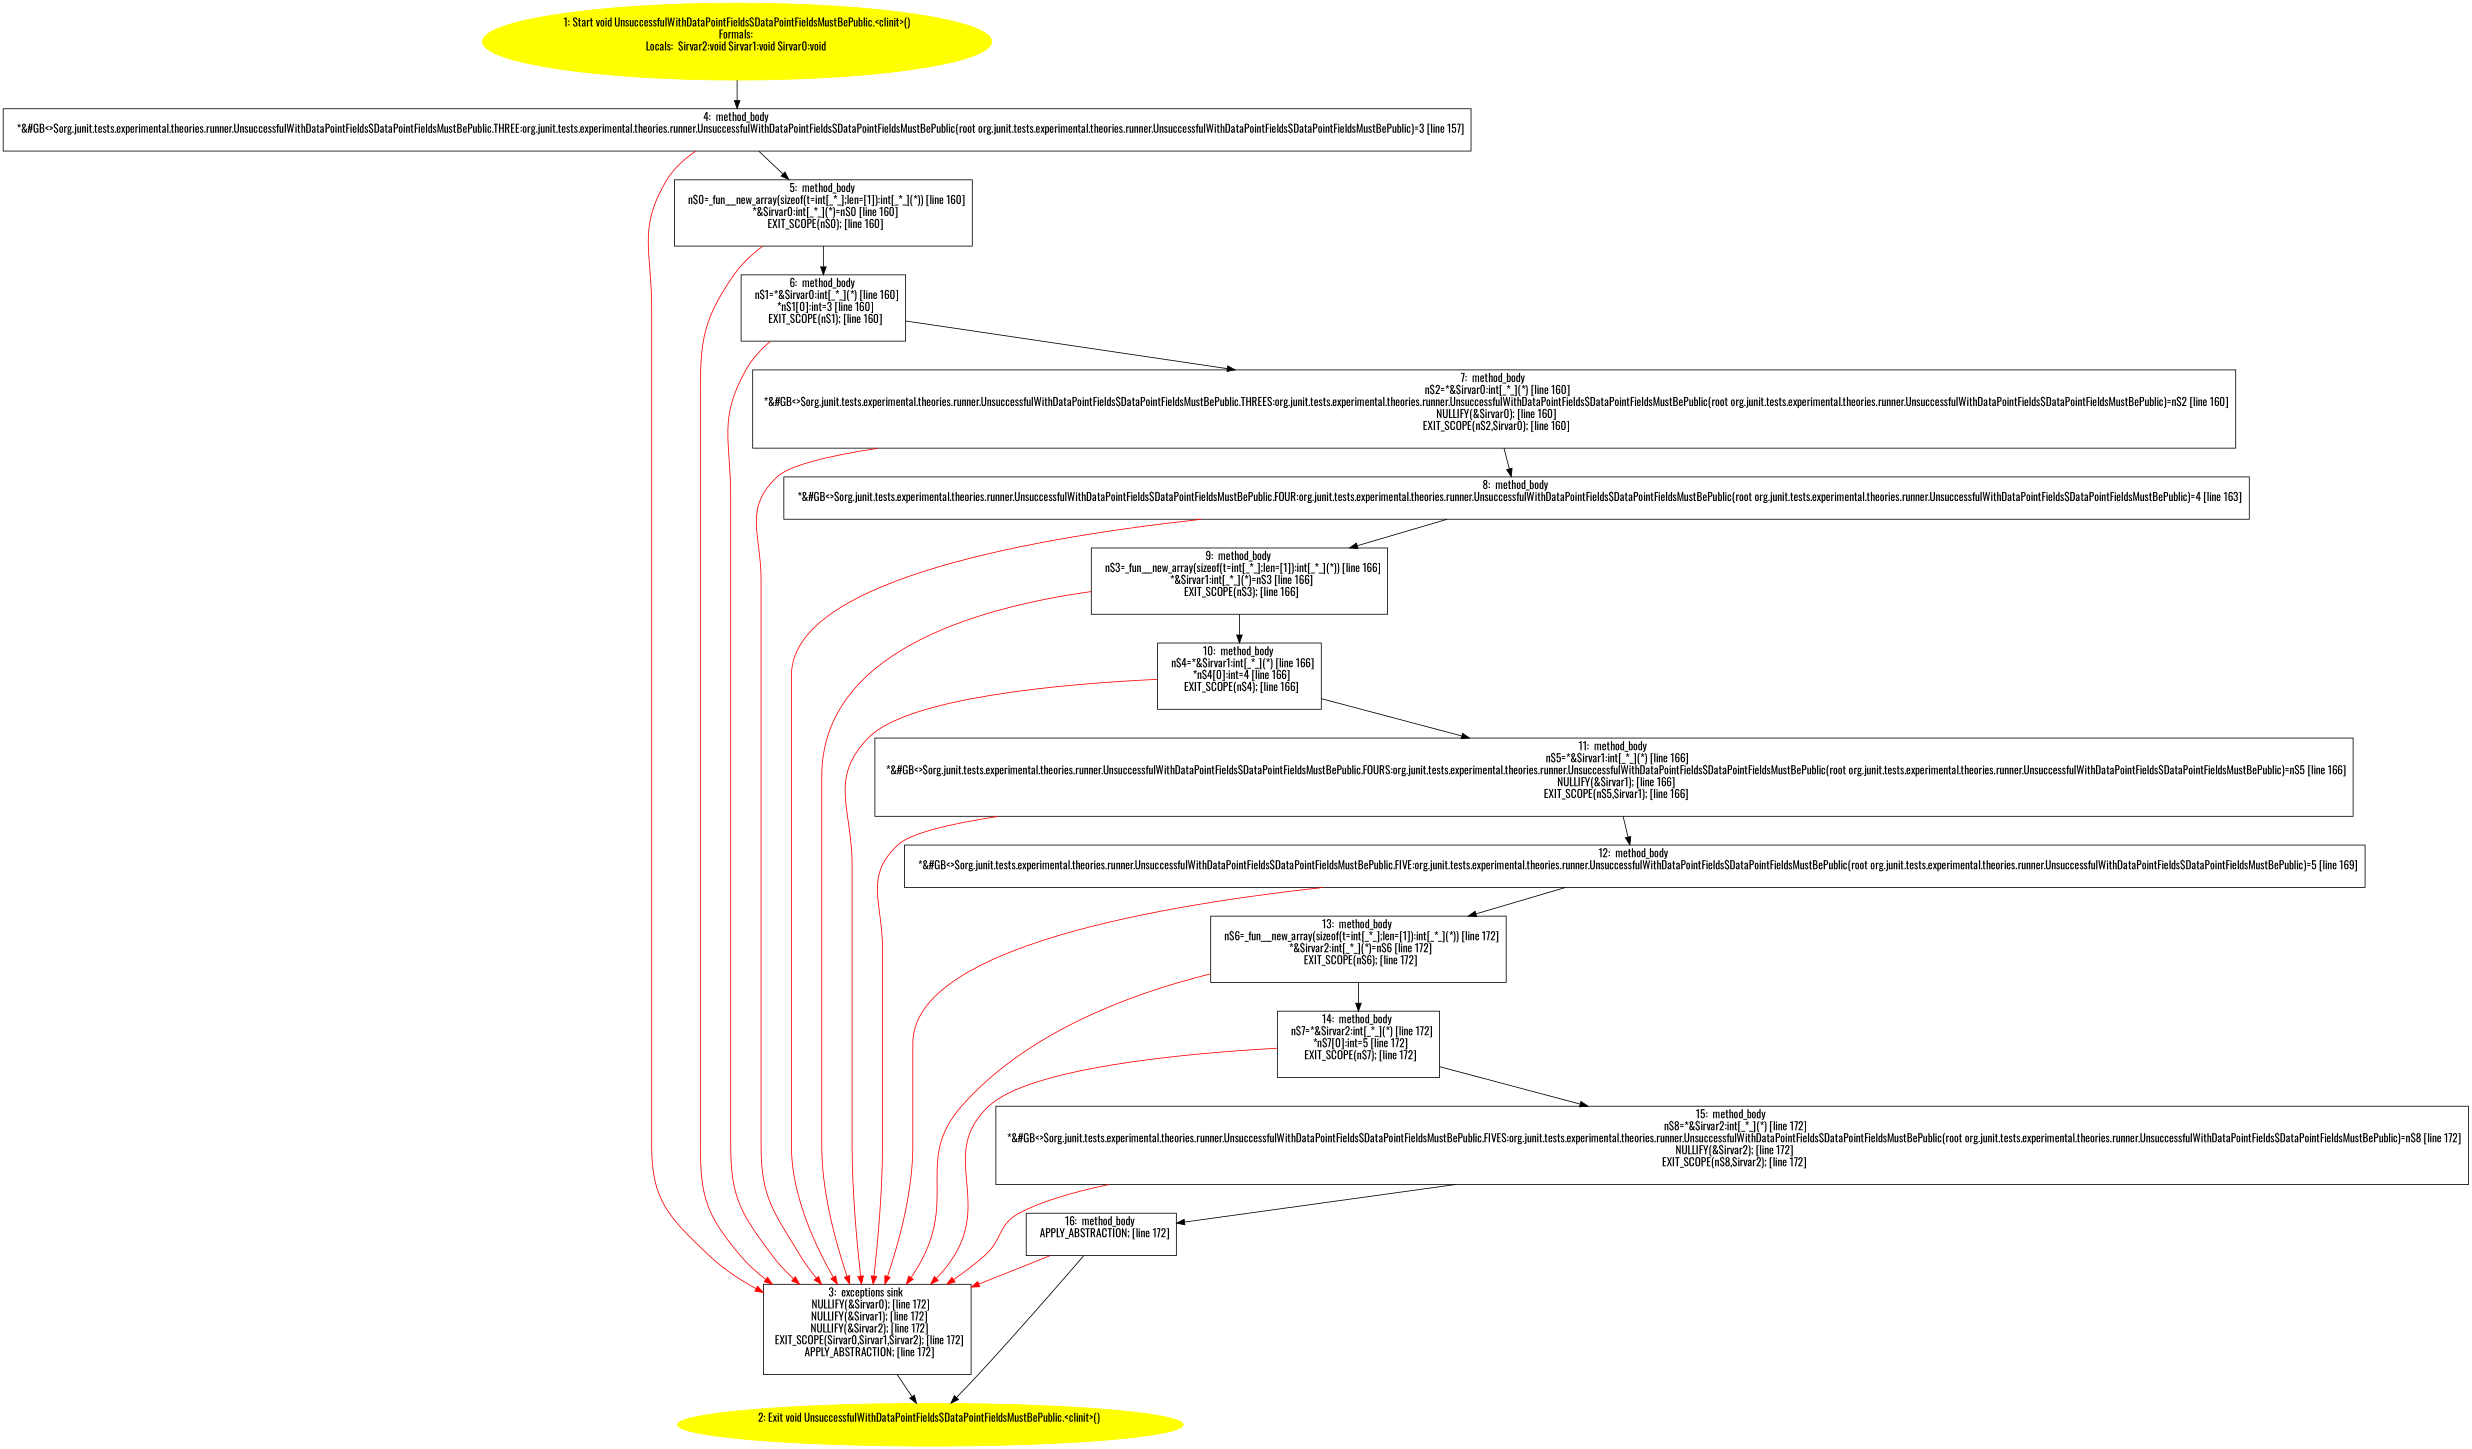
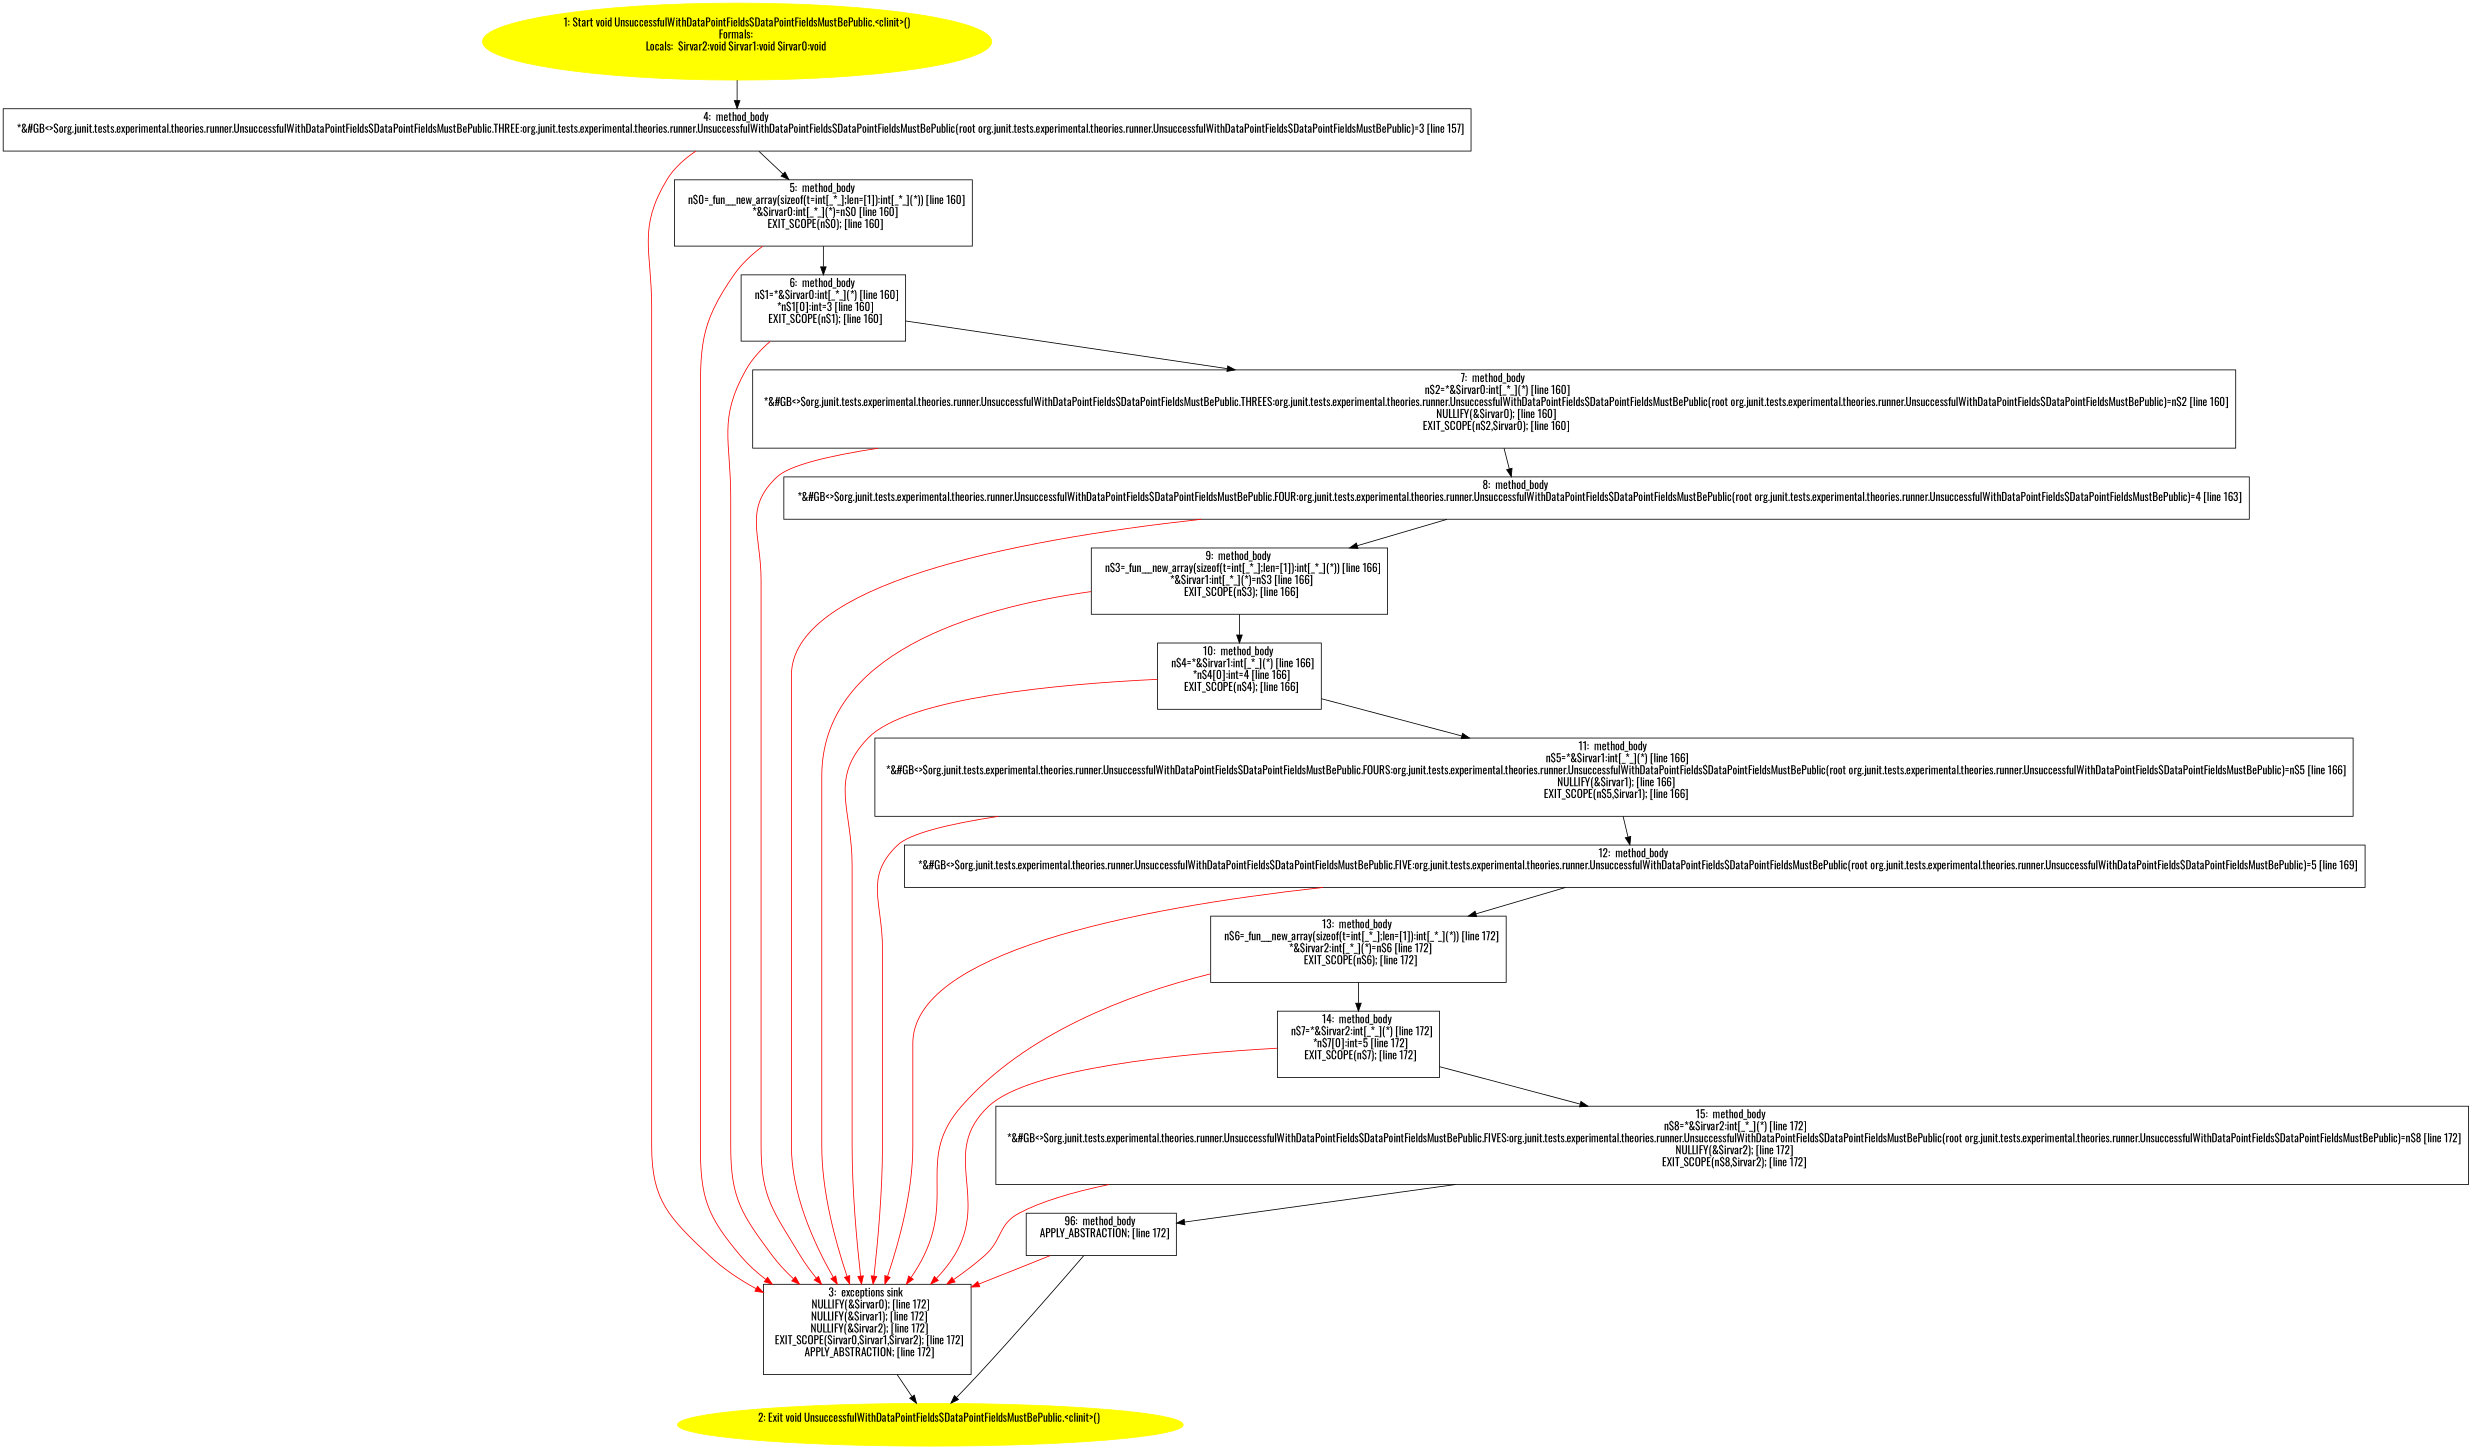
(1101, 1234) -> (1101, 1234)
